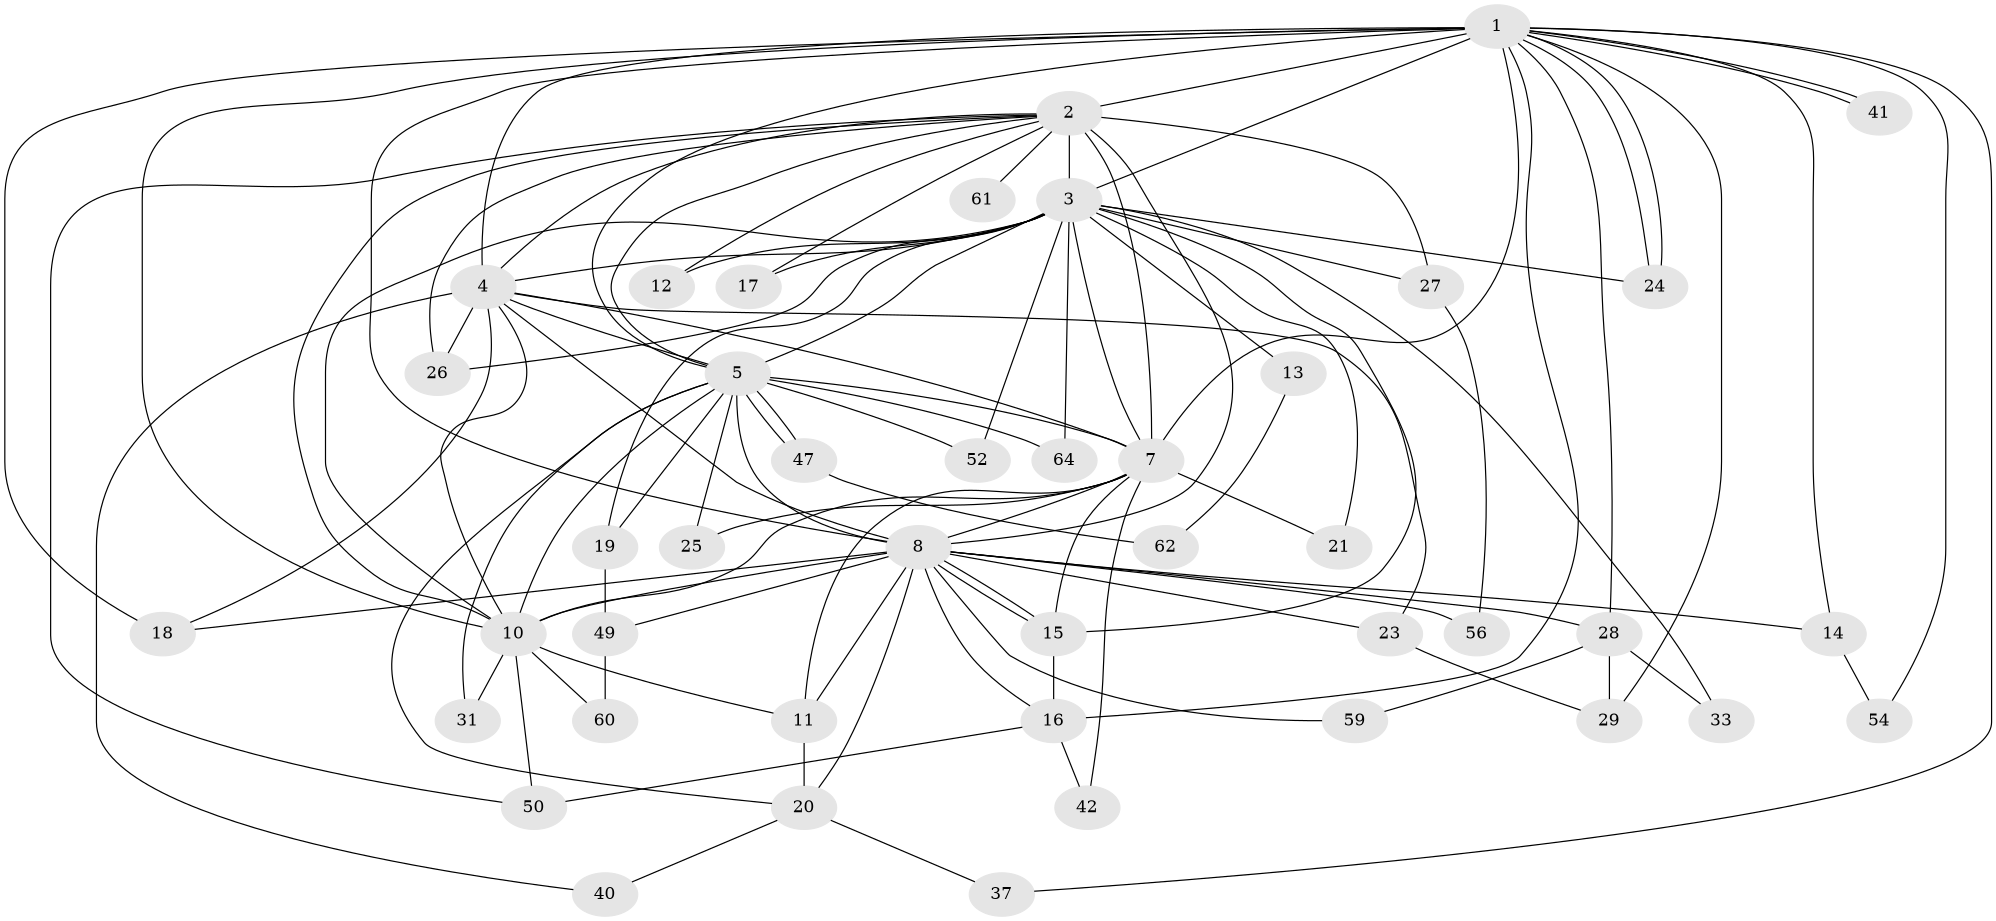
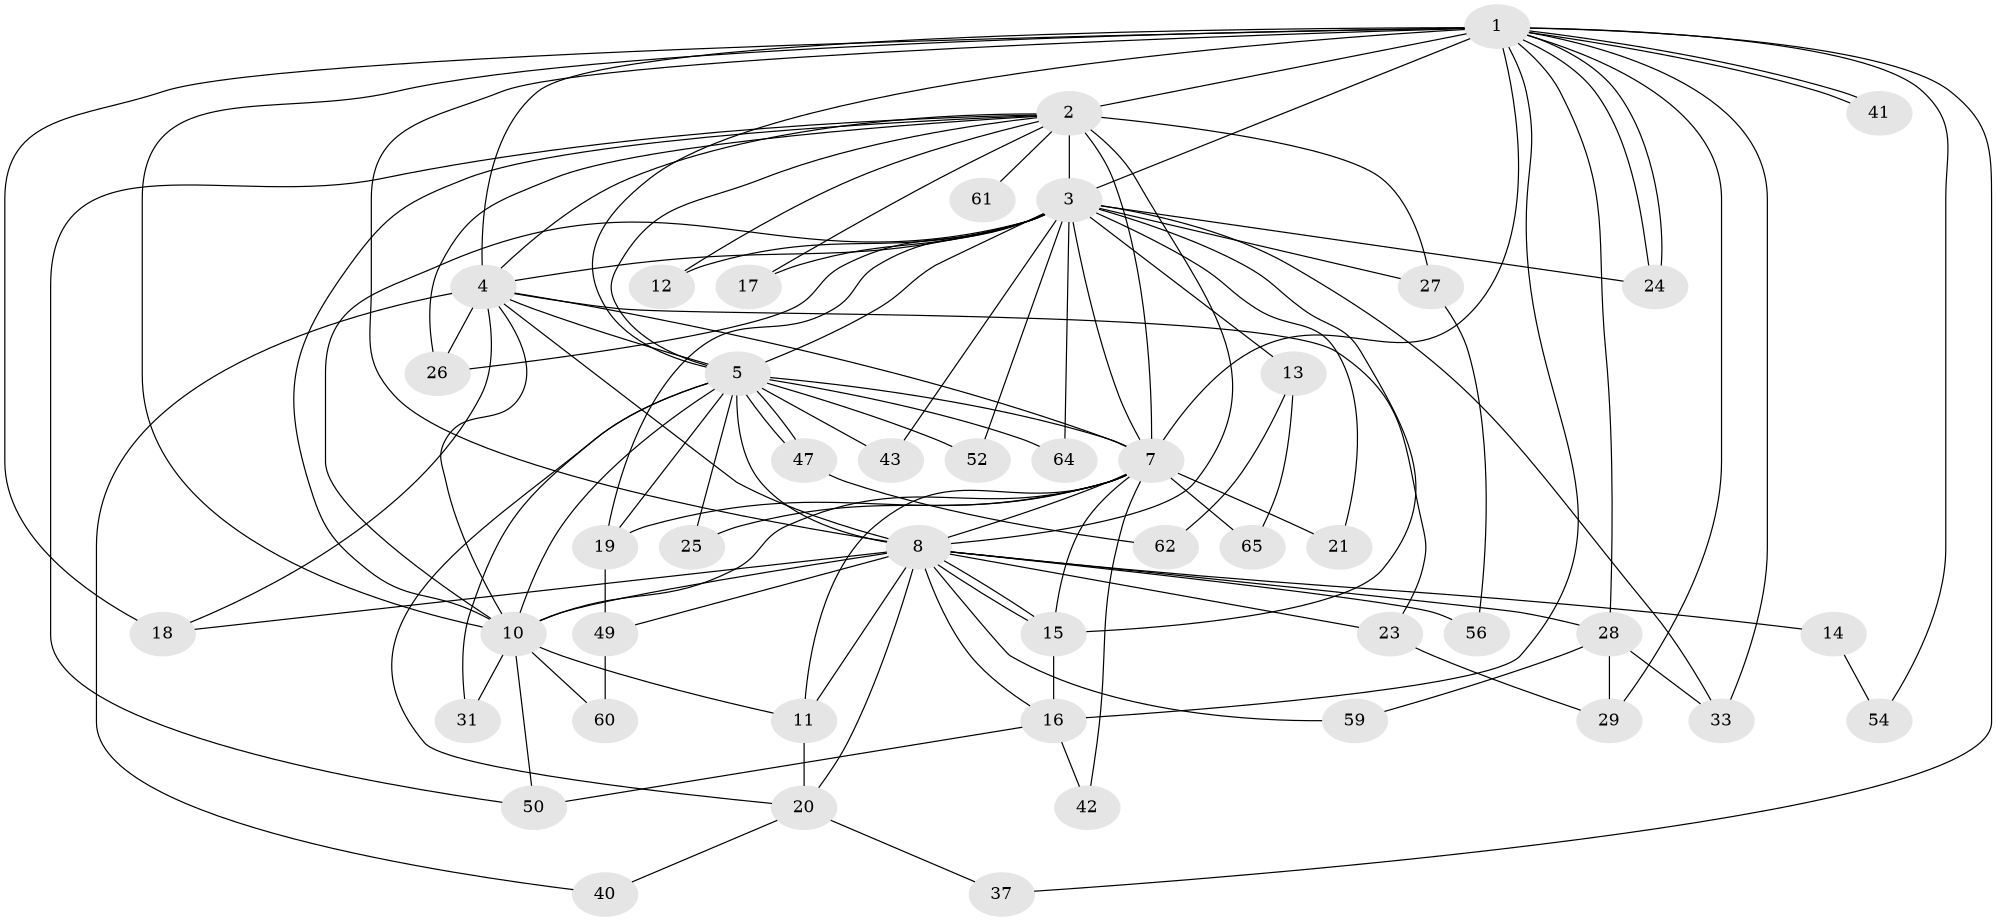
(1813, 216) -> (1767, 295)
none -> (891, 461)
none -> (828, 502)
none -> (1253, 547)
